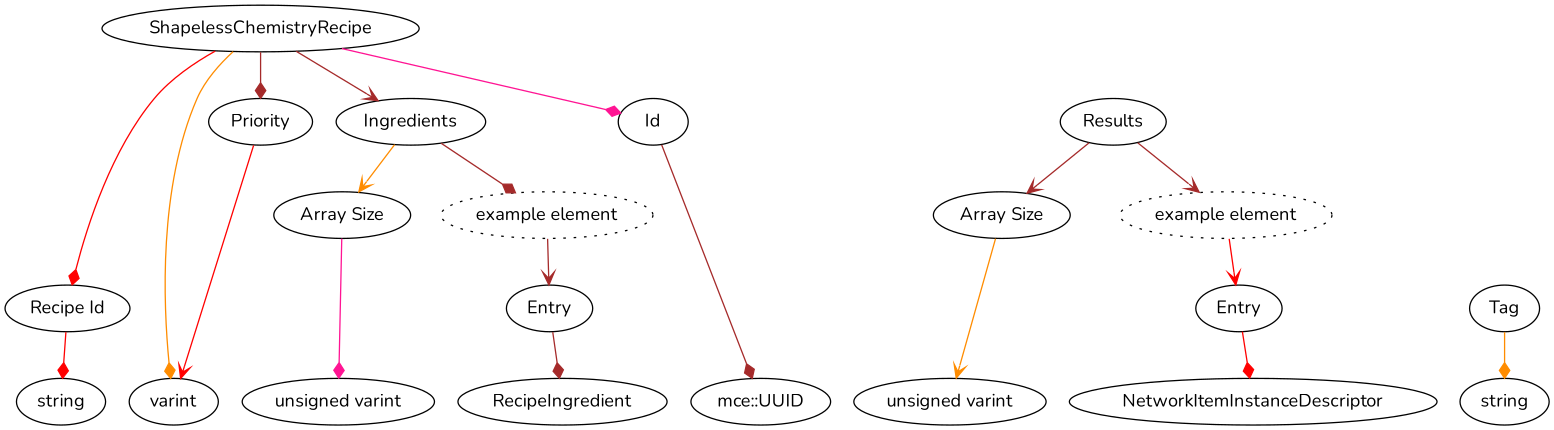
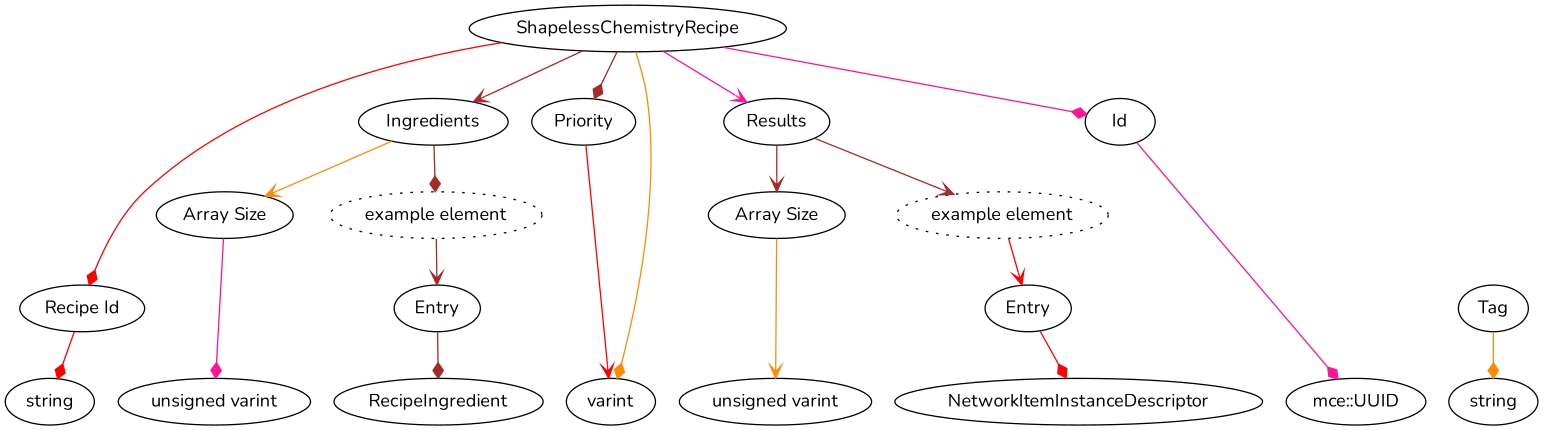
none -> (699, 73)
(704, 254) -> (1232, 255)
